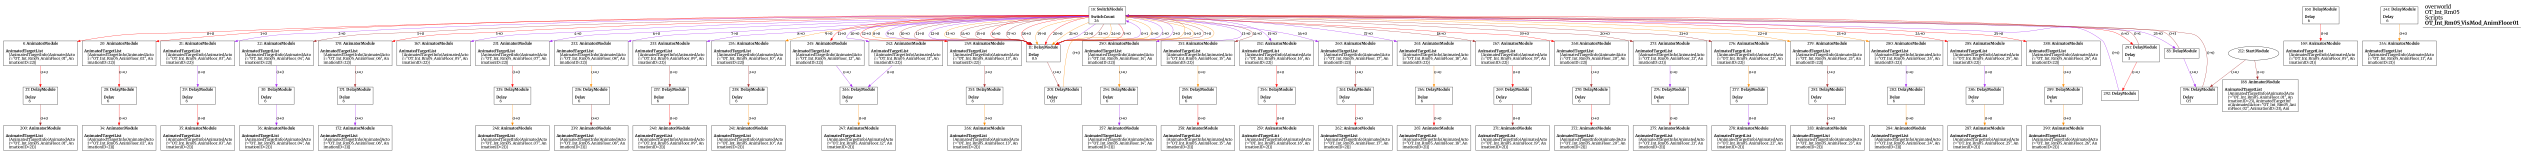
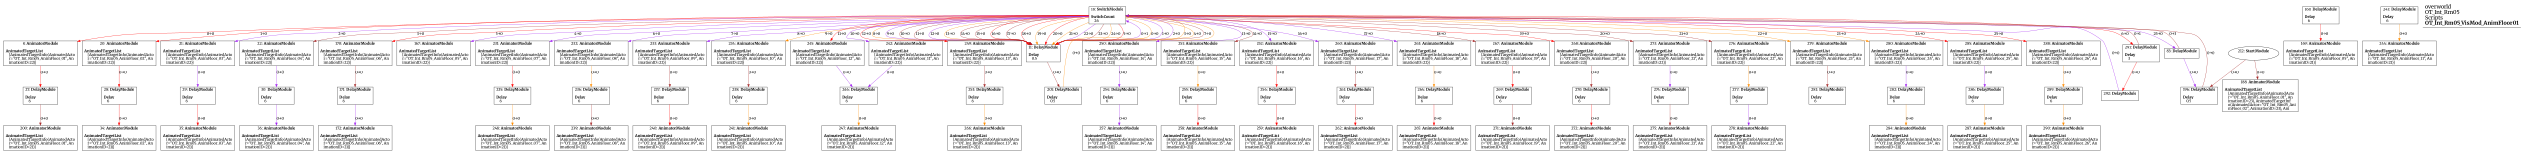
(1119, 75) -> (1119, 75)
(1827, 138) -> none
